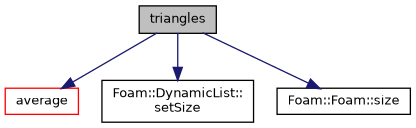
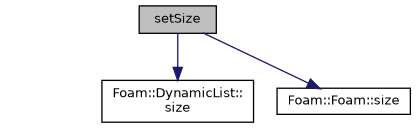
(178, 20) -> (178, 20)
(42, 101) -> none
(178, 101) -> (178, 101)
